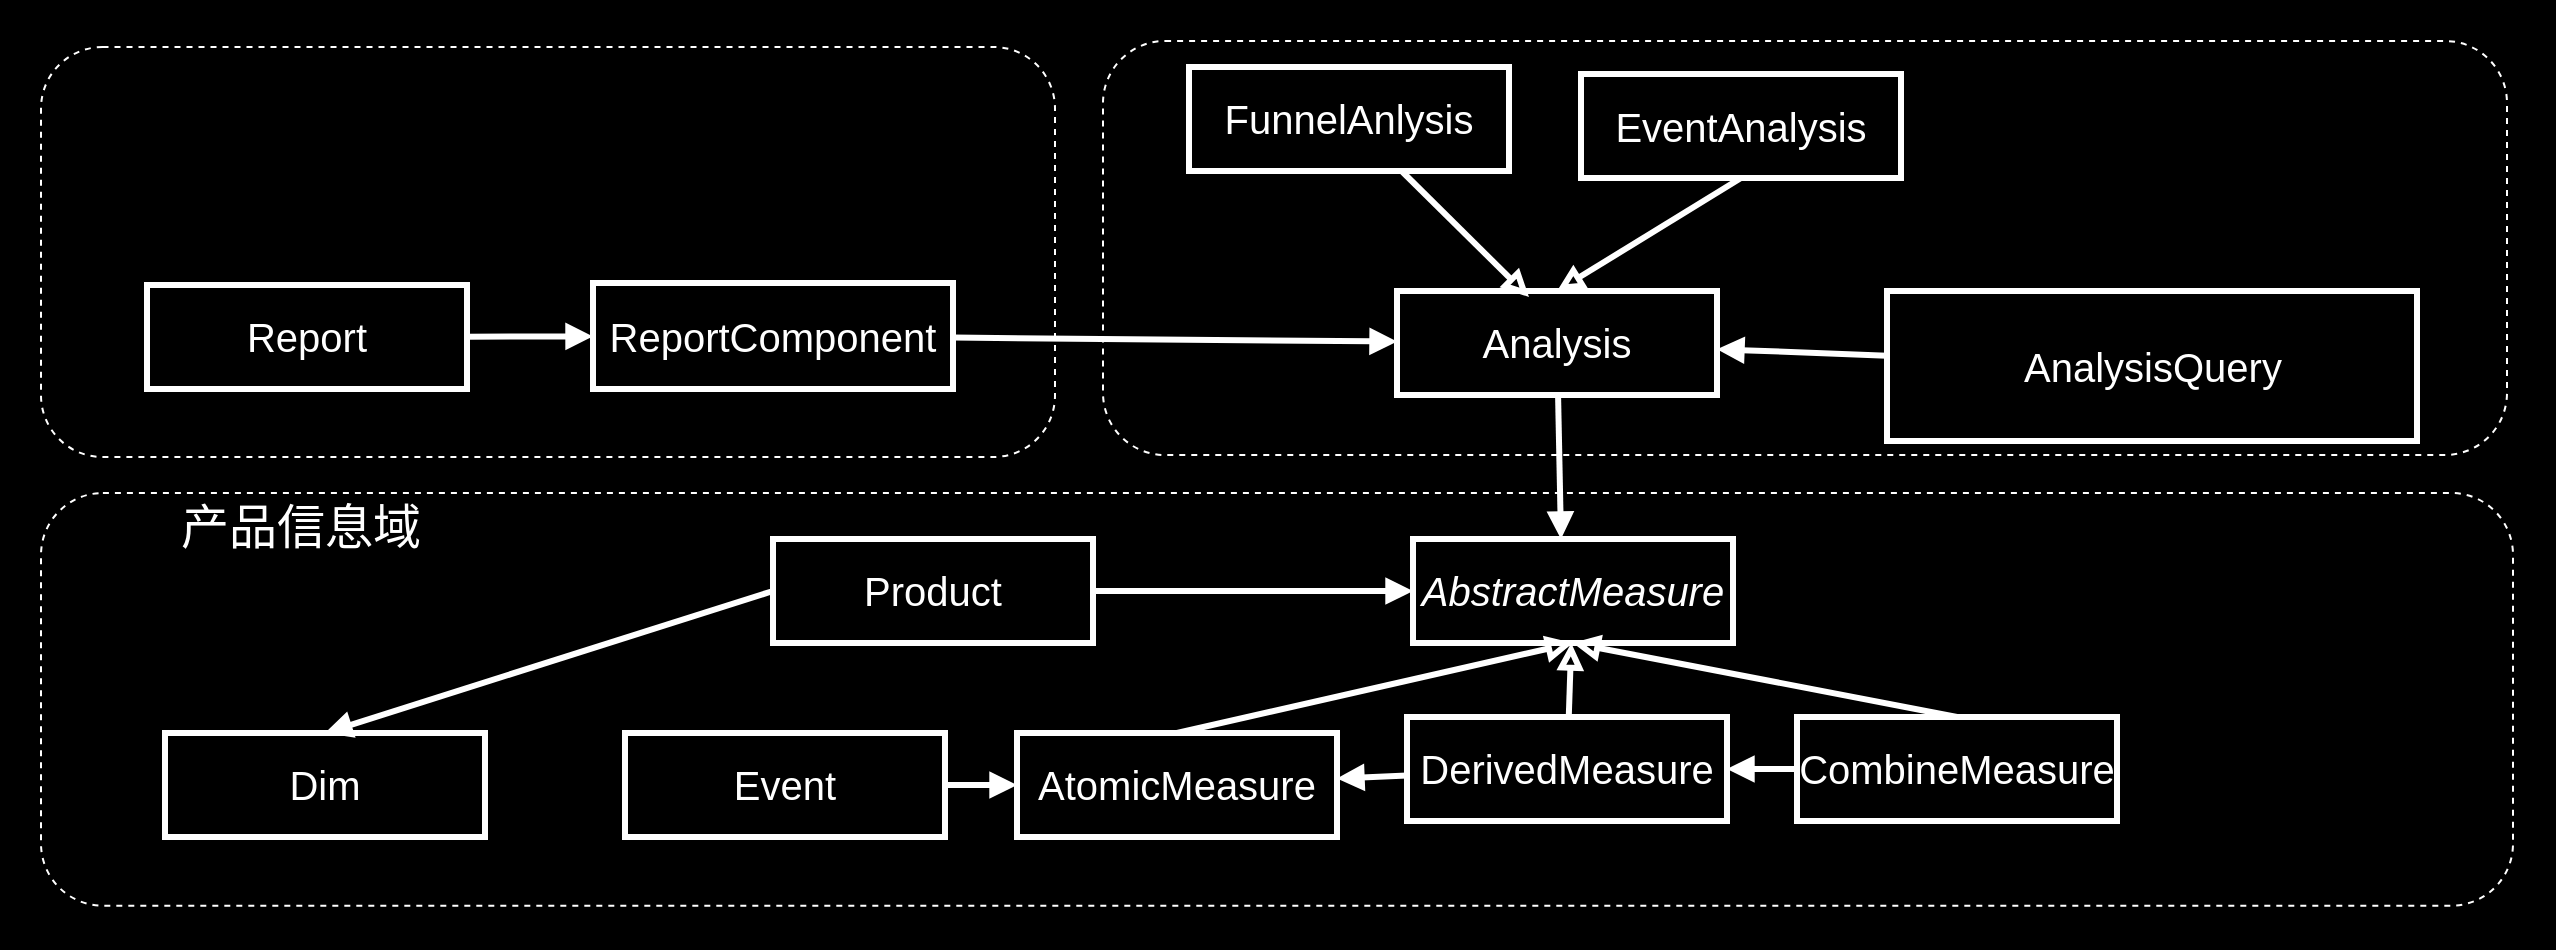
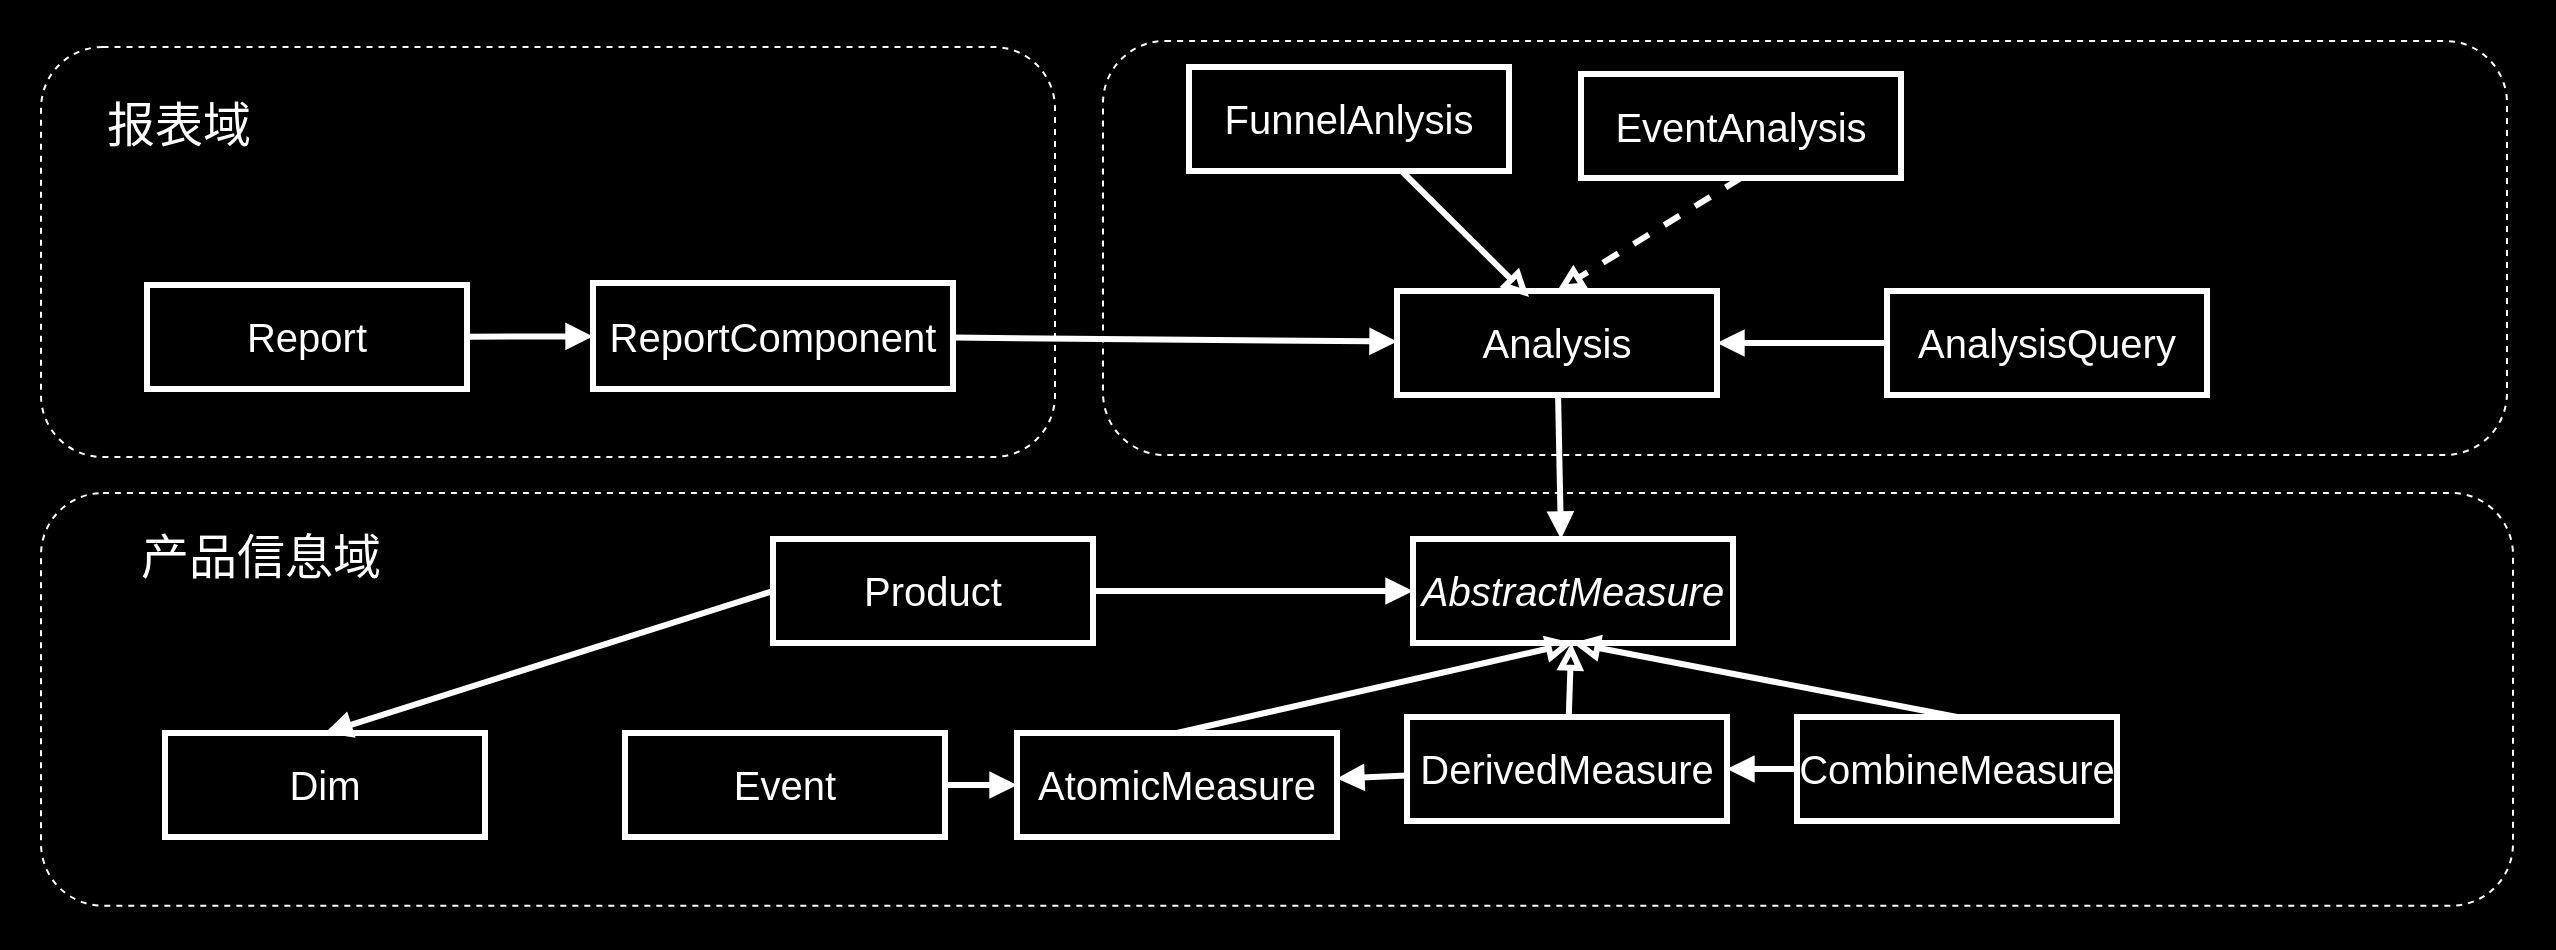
none -> (180, 126)
(1718, 192) -> (1718, 192)
(2152, 366) -> (2047, 343)
(302, 529) -> (262, 559)
